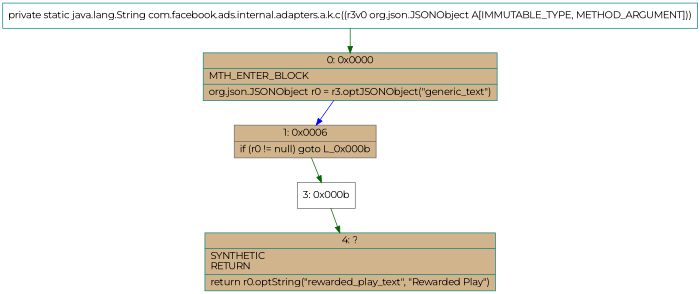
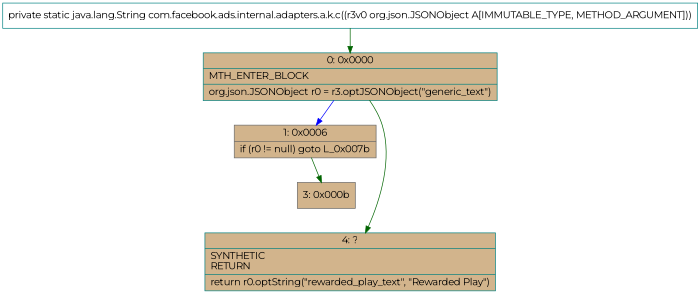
(305, 149) -> (305, 149)
(326, 195) -> (326, 195)
(334, 217) -> (386, 163)
